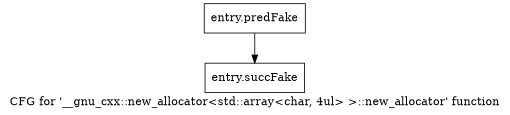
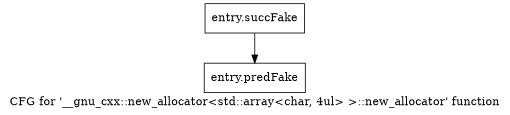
(255, 44) -> (255, 44)
